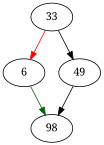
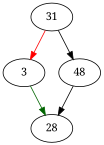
(52, 17) -> (52, 17)
(24, 73) -> (24, 73)
(80, 73) -> (80, 73)
(52, 128) -> (52, 128)
